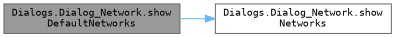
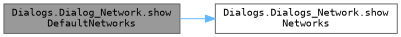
(303, 19) -> (306, 19)
